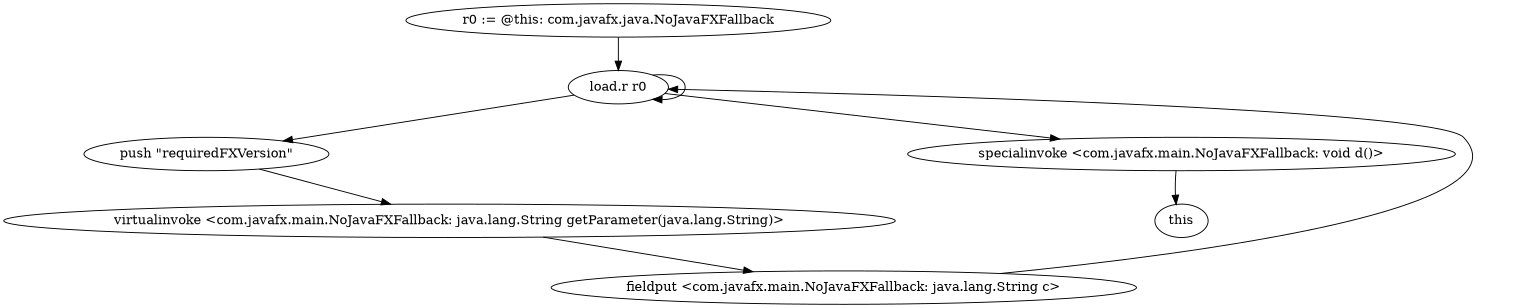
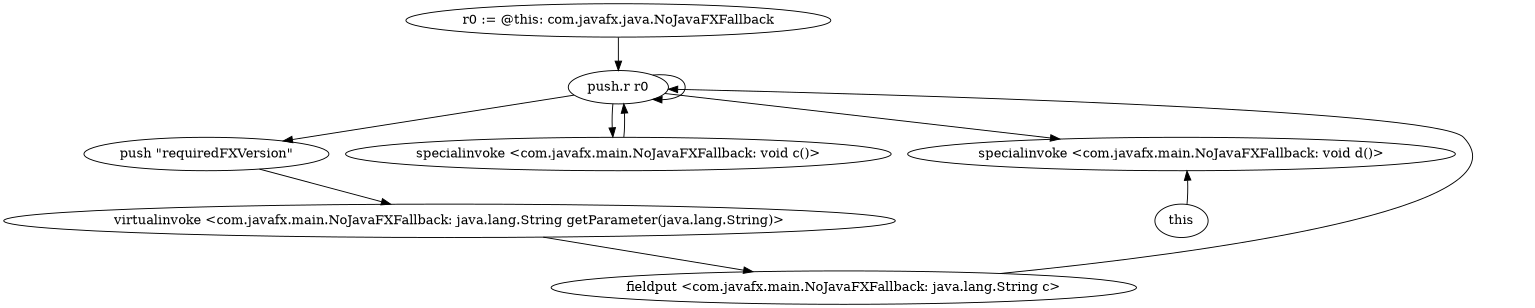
(618, 87) -> (618, 87)
none -> (618, 154)
(1175, 183) -> (1188, 192)
